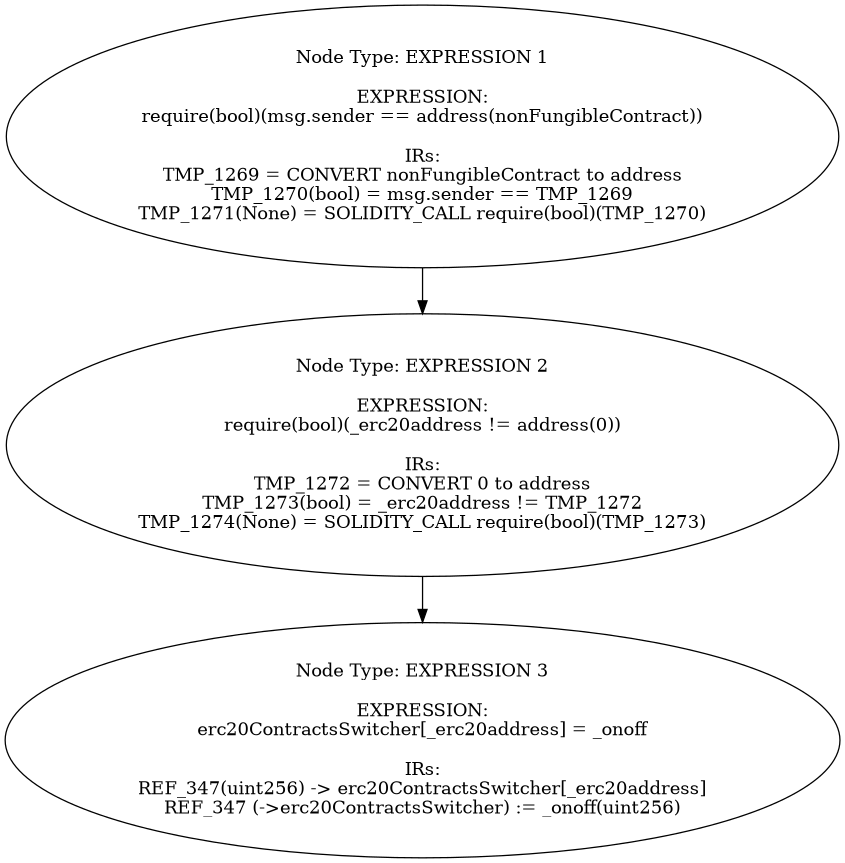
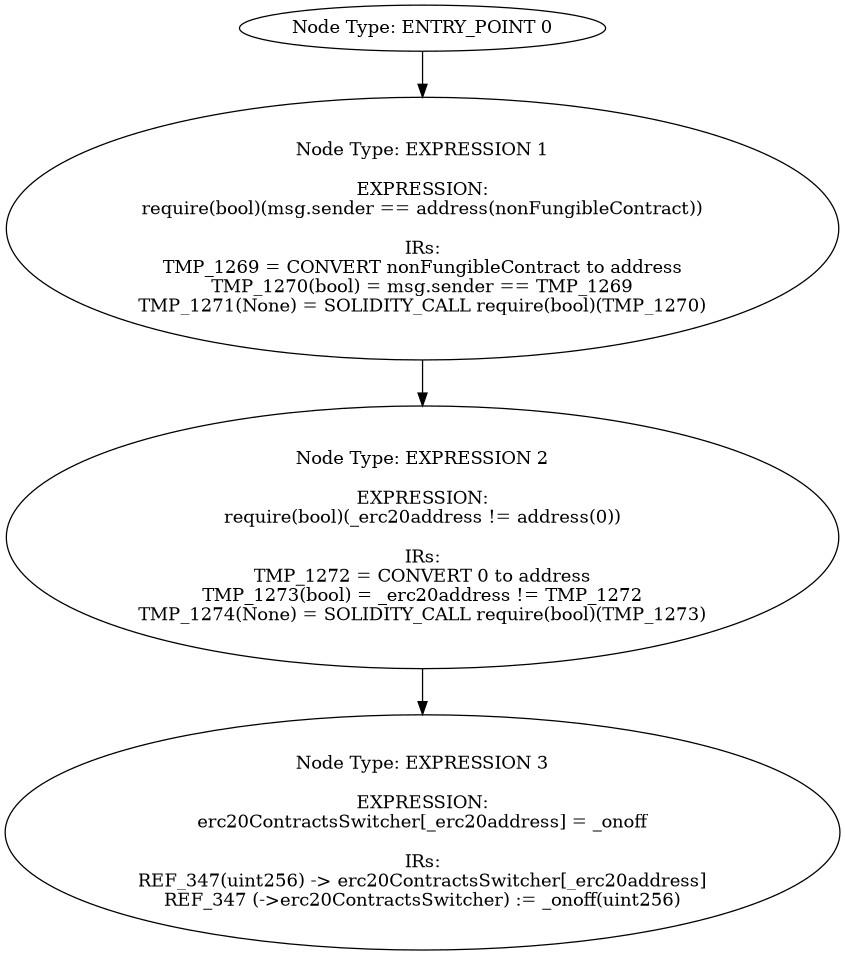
none -> (423, 28)
